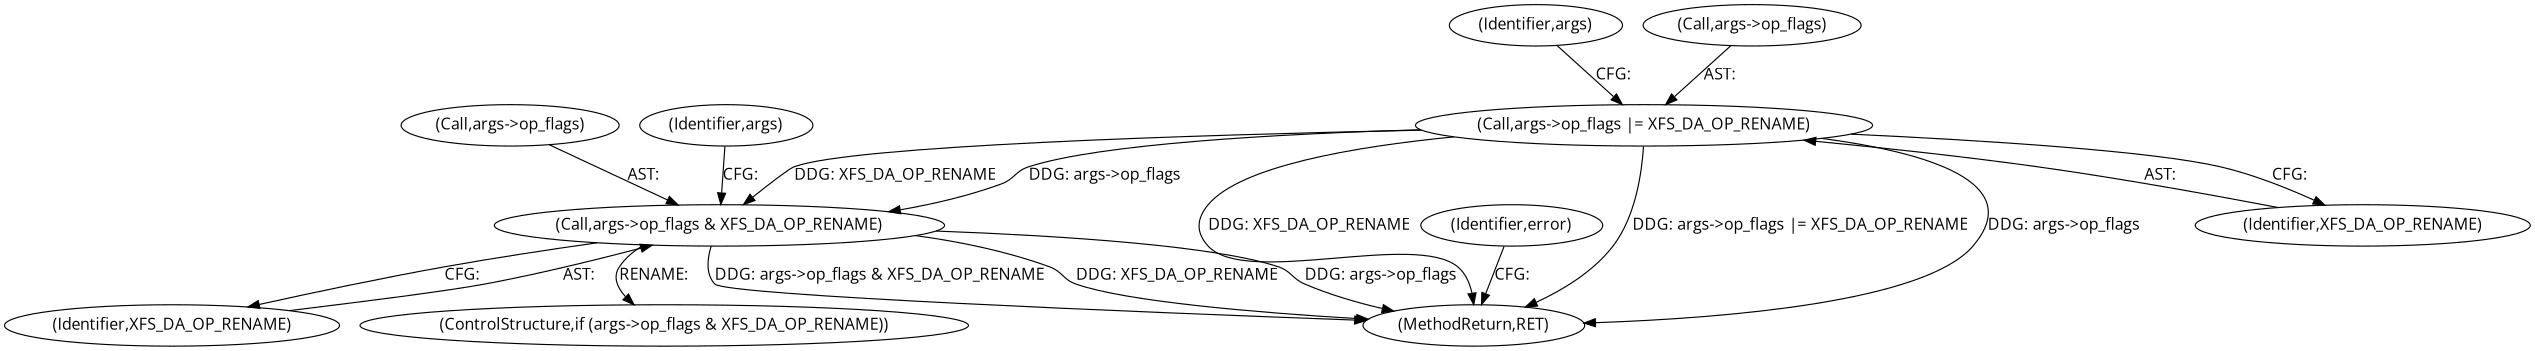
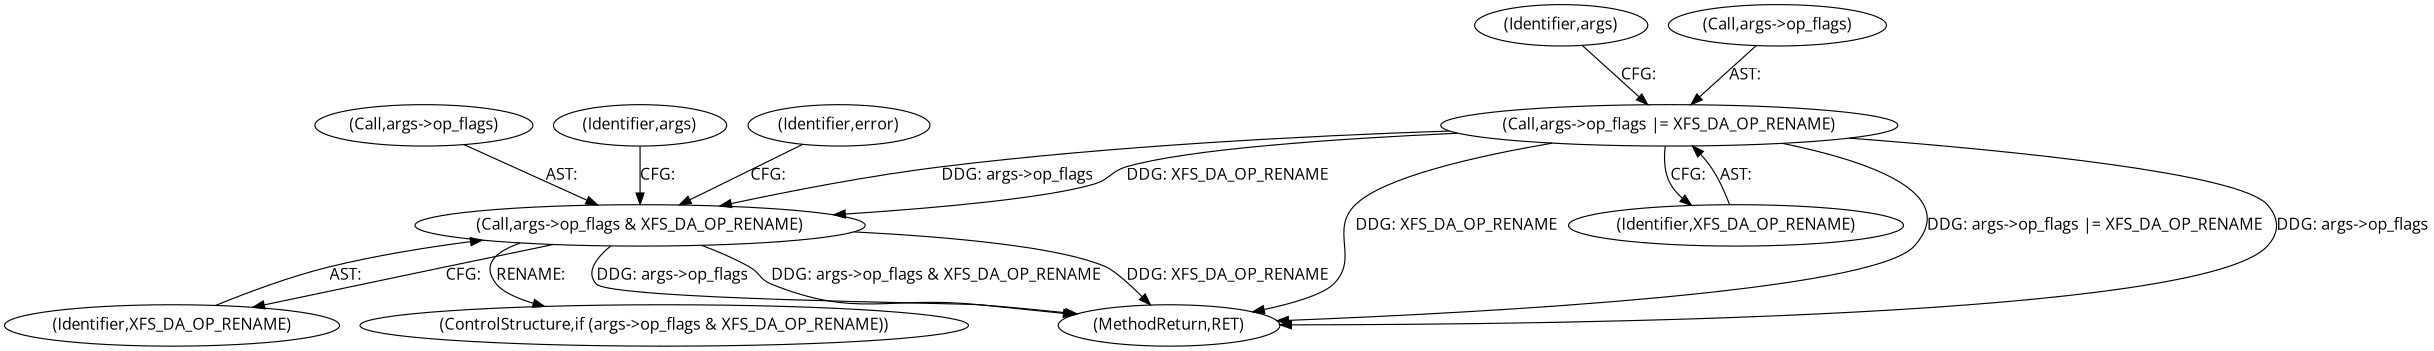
(1495, 270) -> (746, 172)
